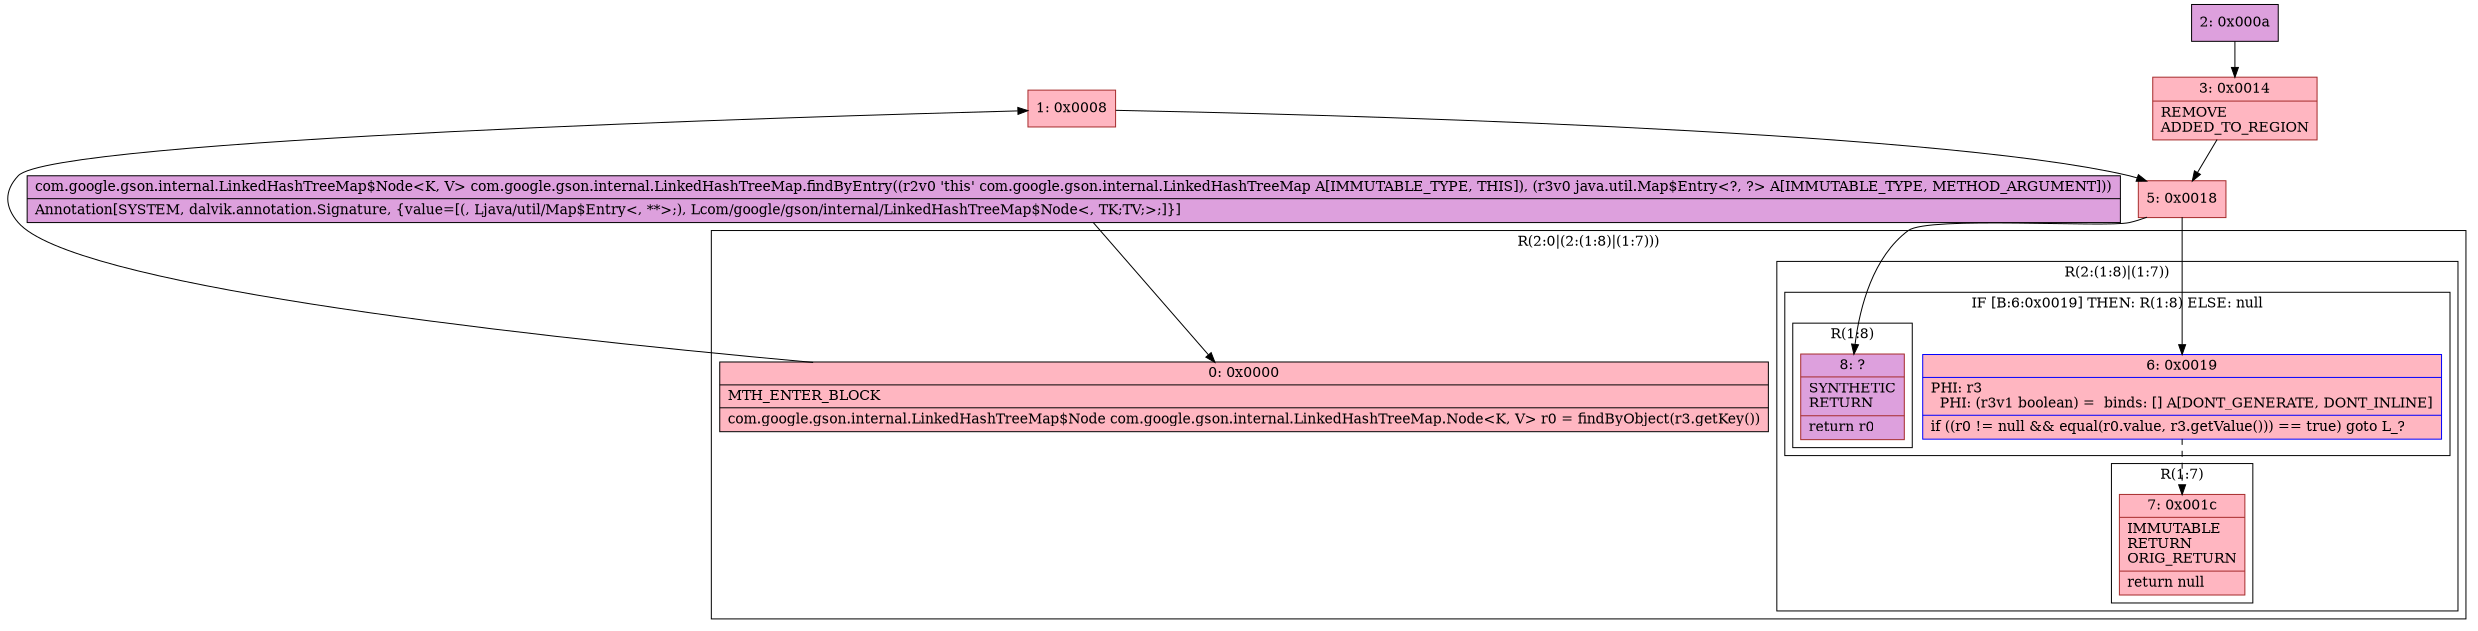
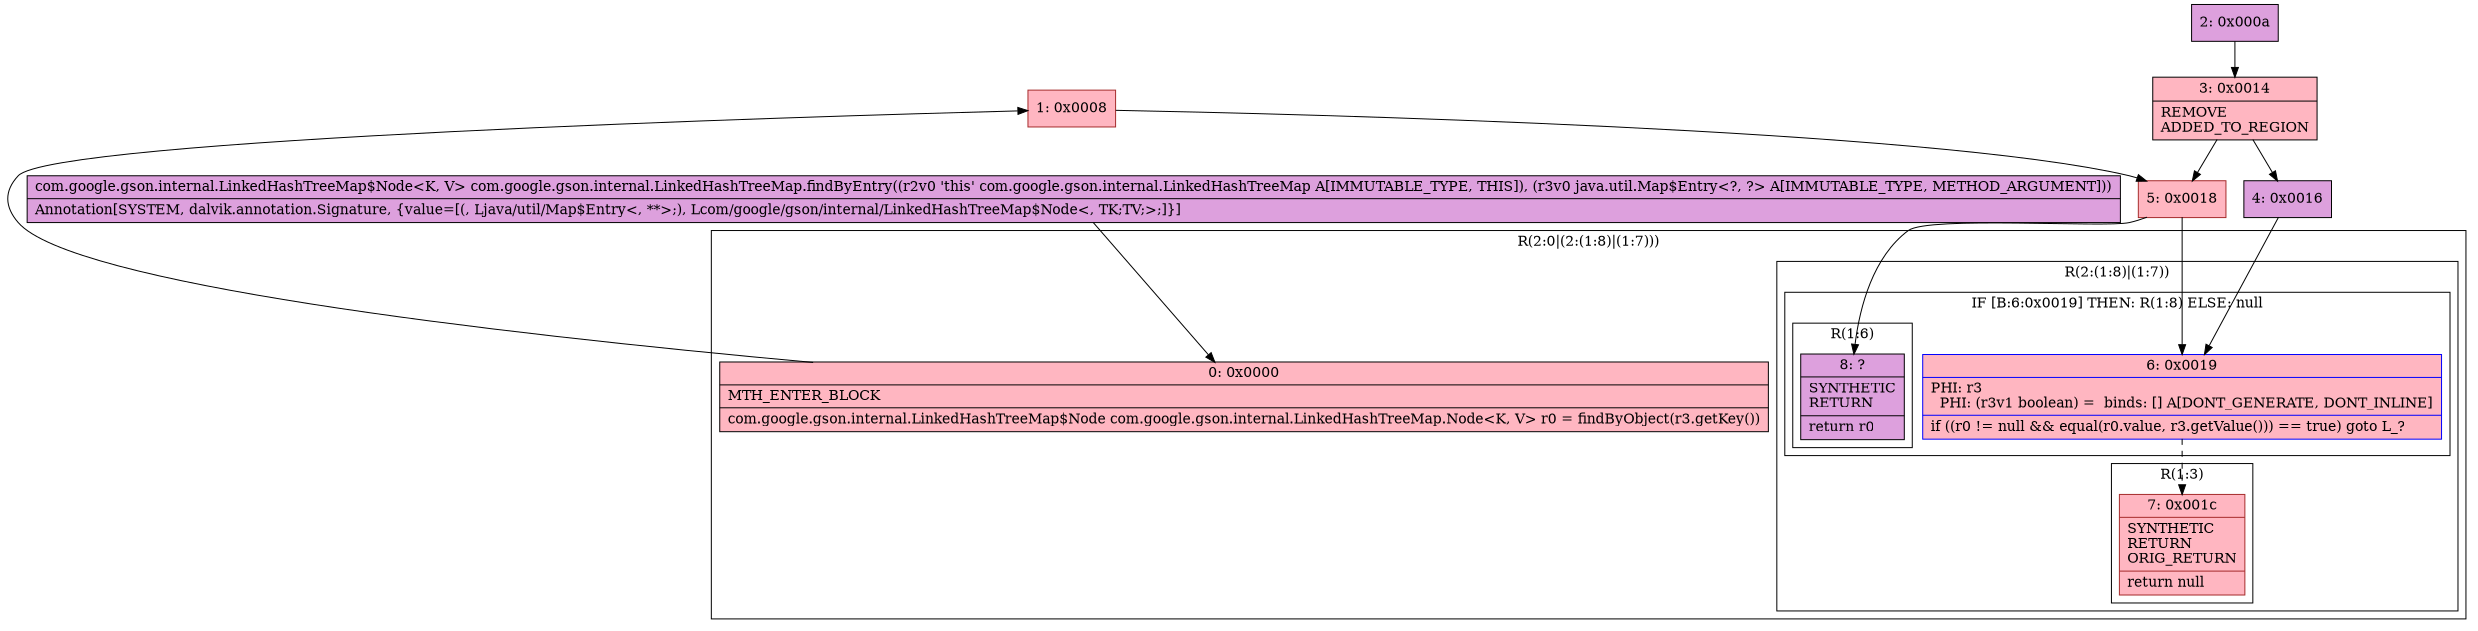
(2235, 109) -> (2235, 109)
none -> (2288, 199)
(1853, 335) -> (1853, 335)
(1853, 397) -> (1853, 397)
(2182, 475) -> (2182, 475)
(2174, 529) -> (2171, 529)
